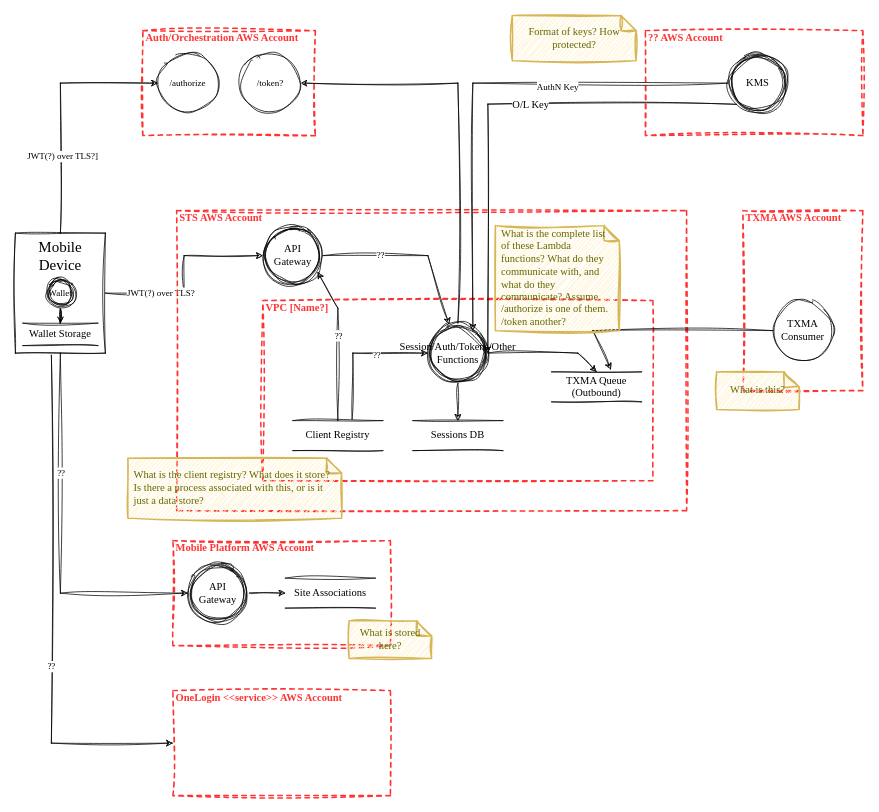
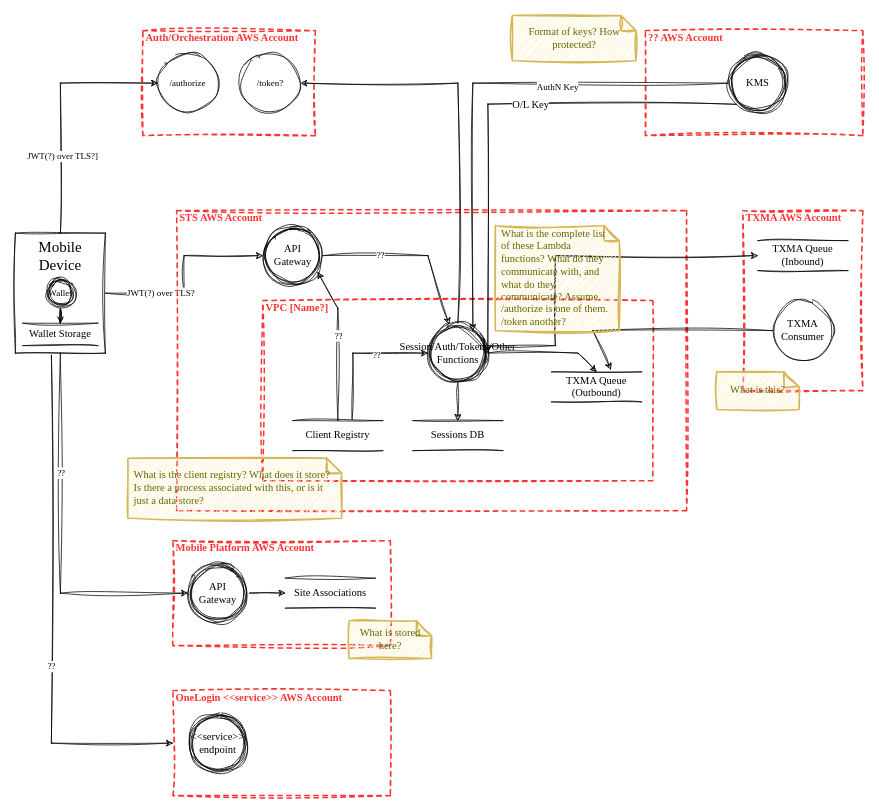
none -> (575, 255)
none -> (803, 255)
none -> (218, 743)
